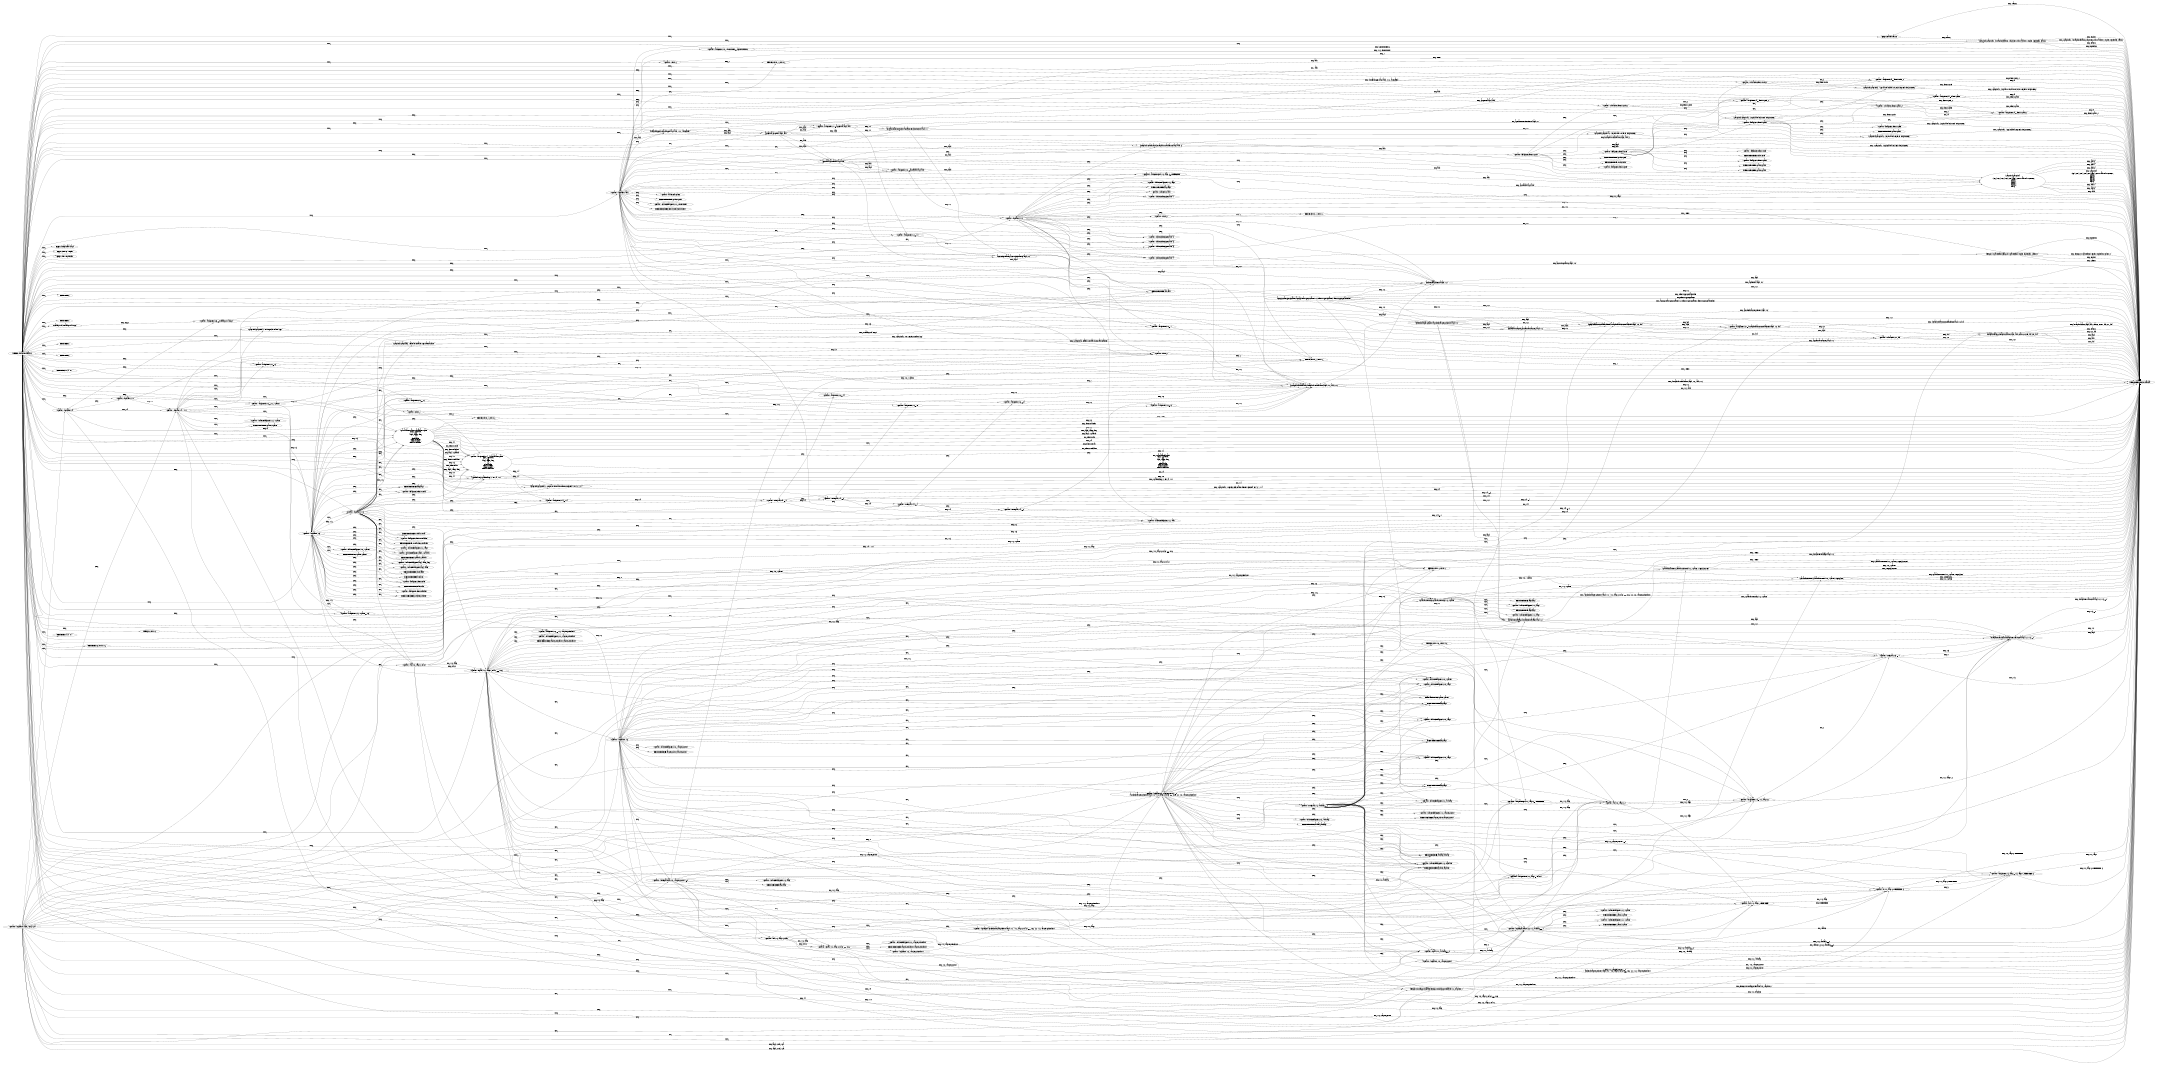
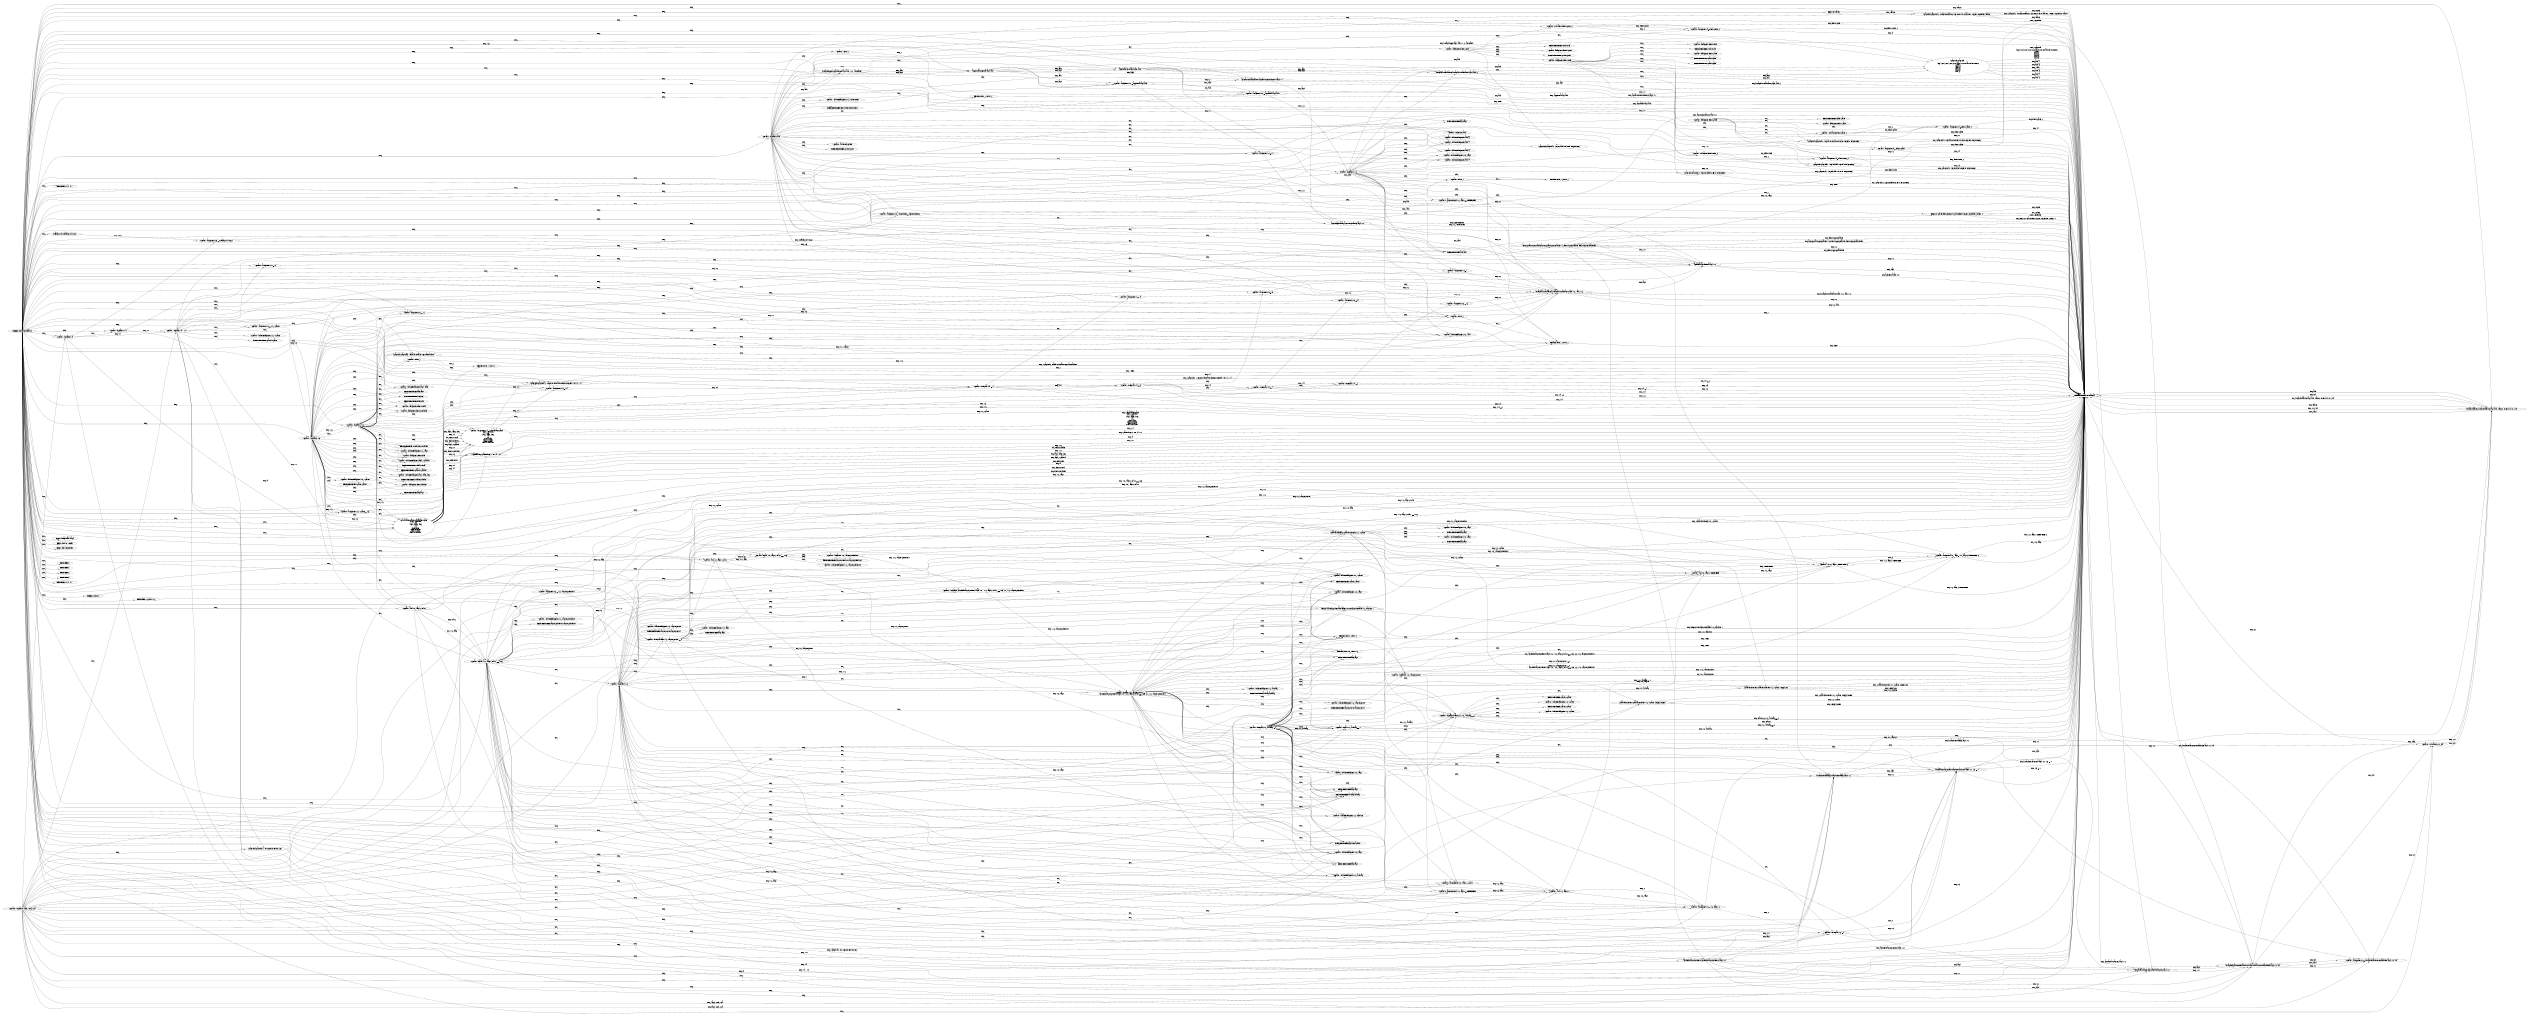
(1889, 37) -> (1834, 12)
(381, 151) -> (486, 44)
(1161, 242) -> none
(1851, 343) -> (2095, 700)
(414, 572) -> (414, 392)
(1382, 597) -> (1302, 664)
(1497, 708) -> (1388, 734)
(446, 854) -> (598, 619)
